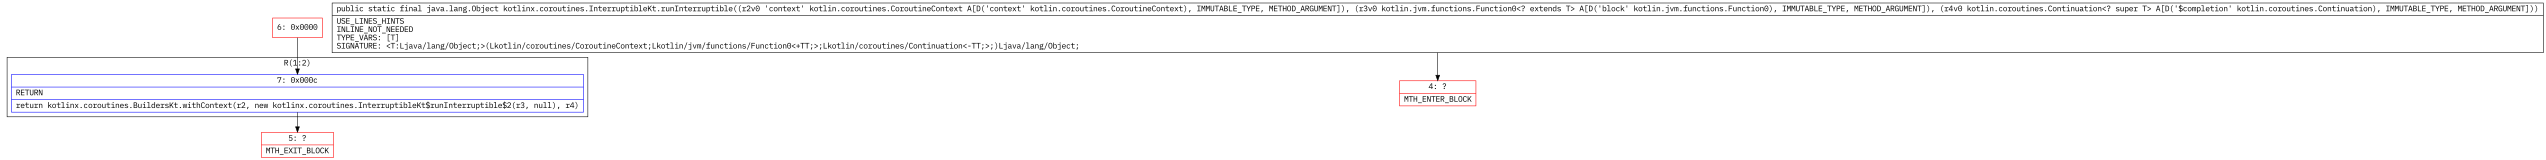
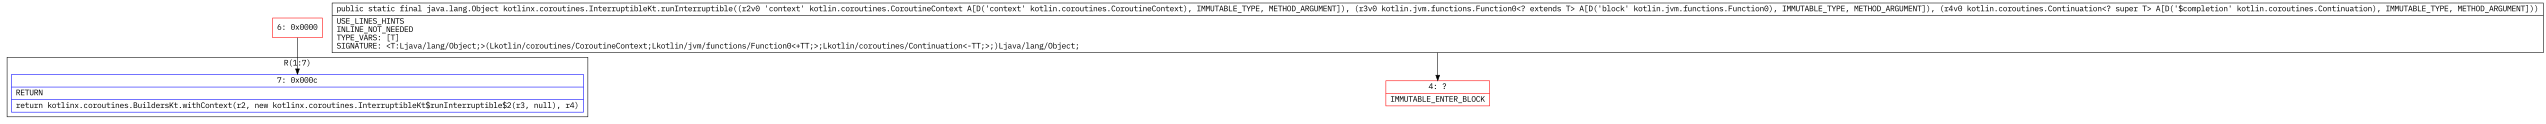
(297, 64) -> (297, 64)
(1438, 99) -> (1438, 99)
(297, 145) -> none
